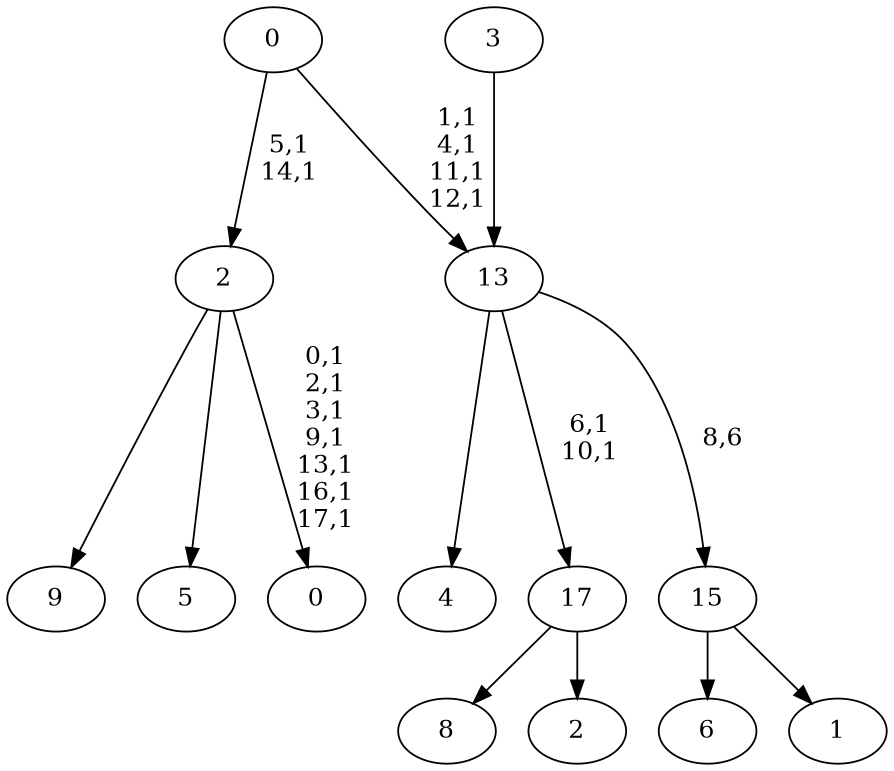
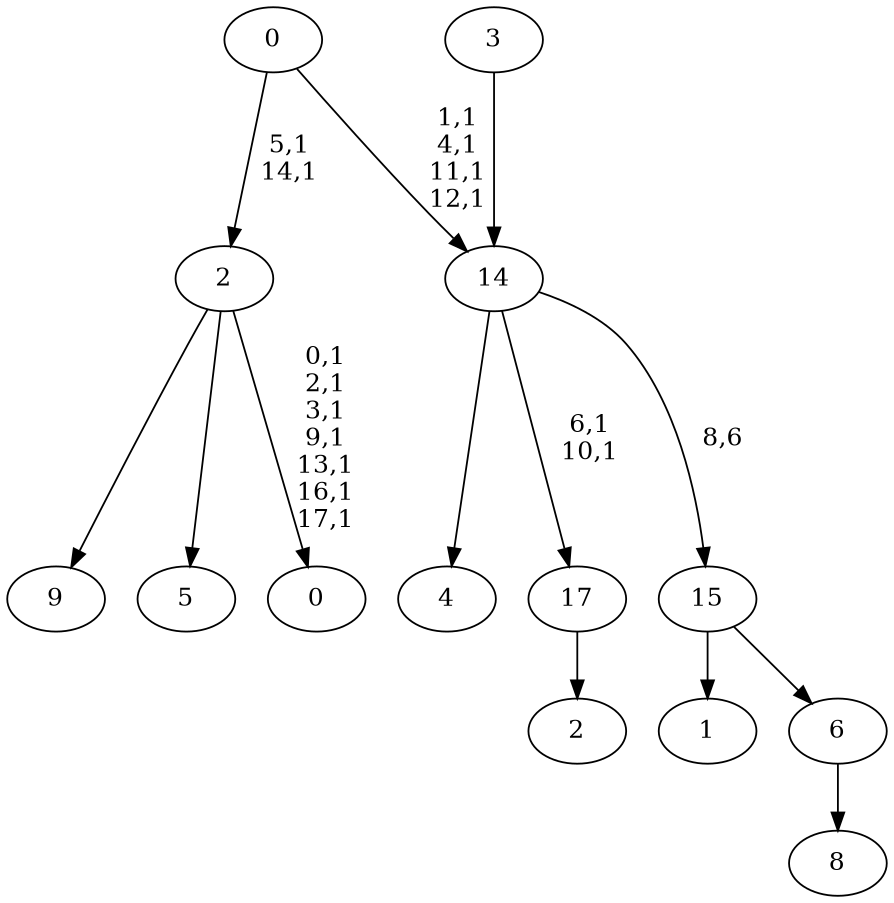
(494, 279) -> (494, 279)
(519, 659) -> (838, 788)
